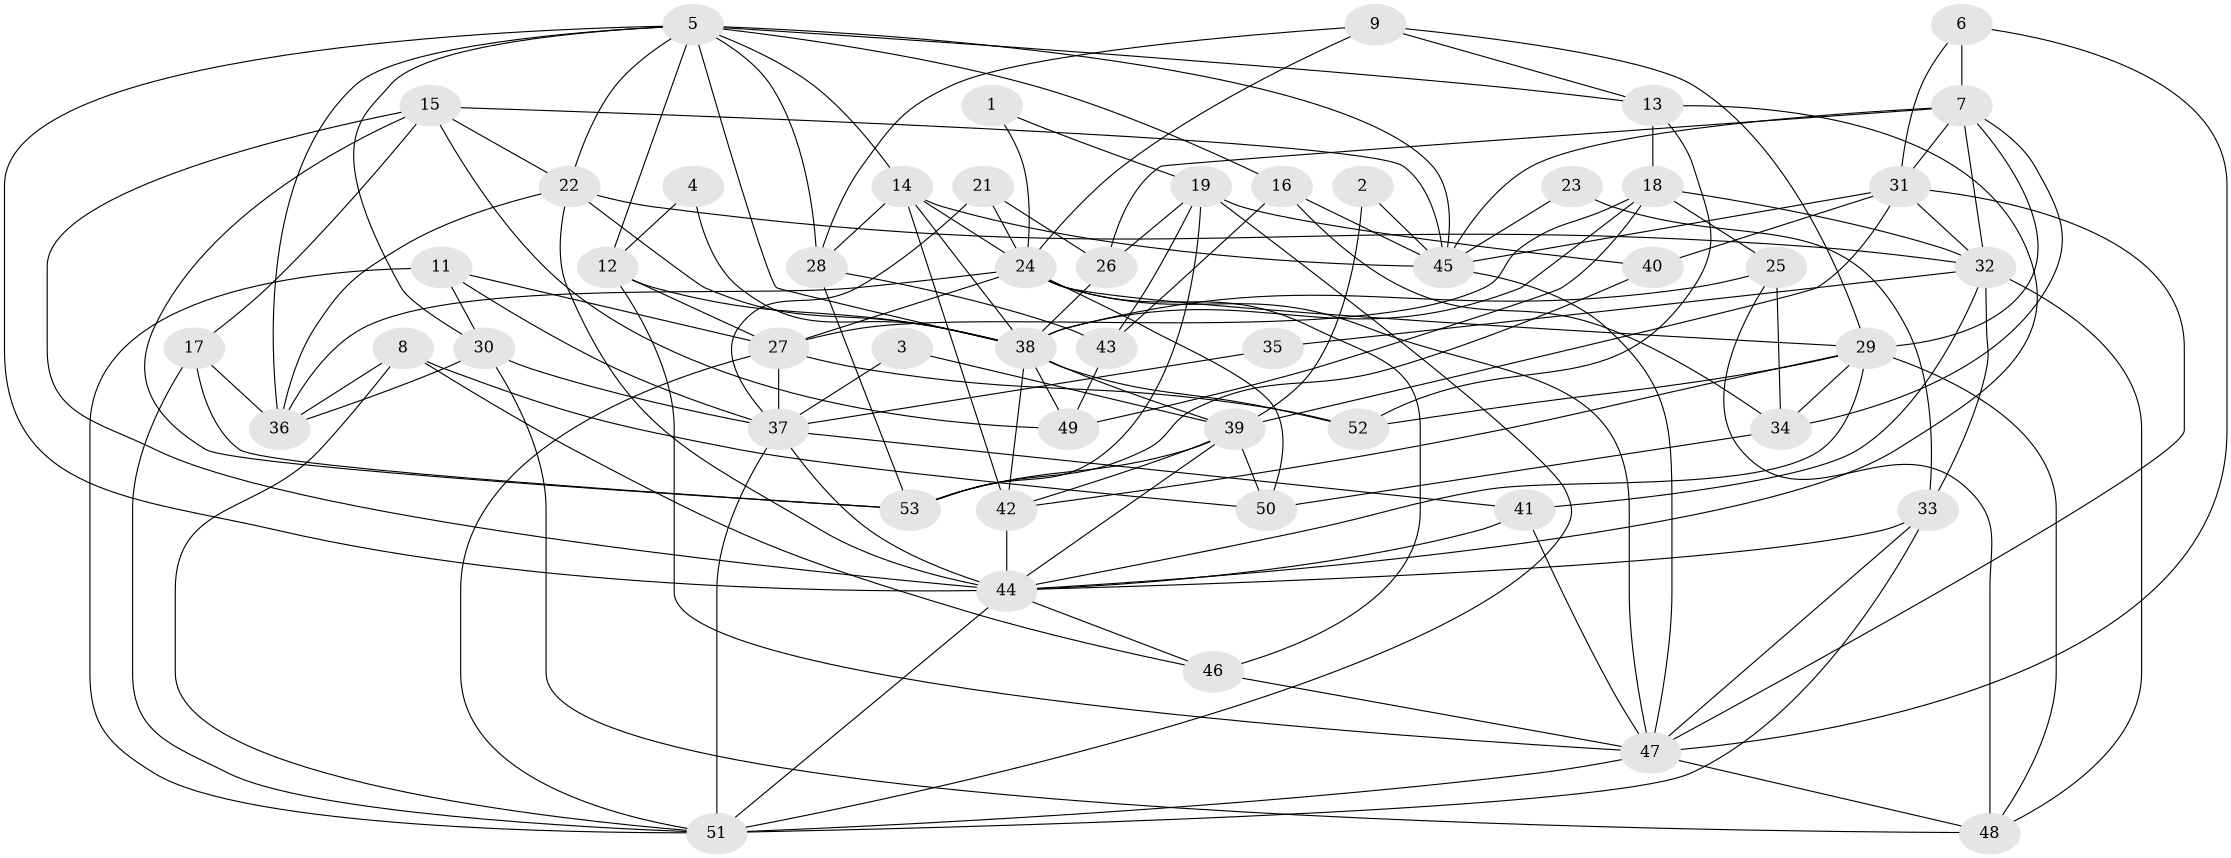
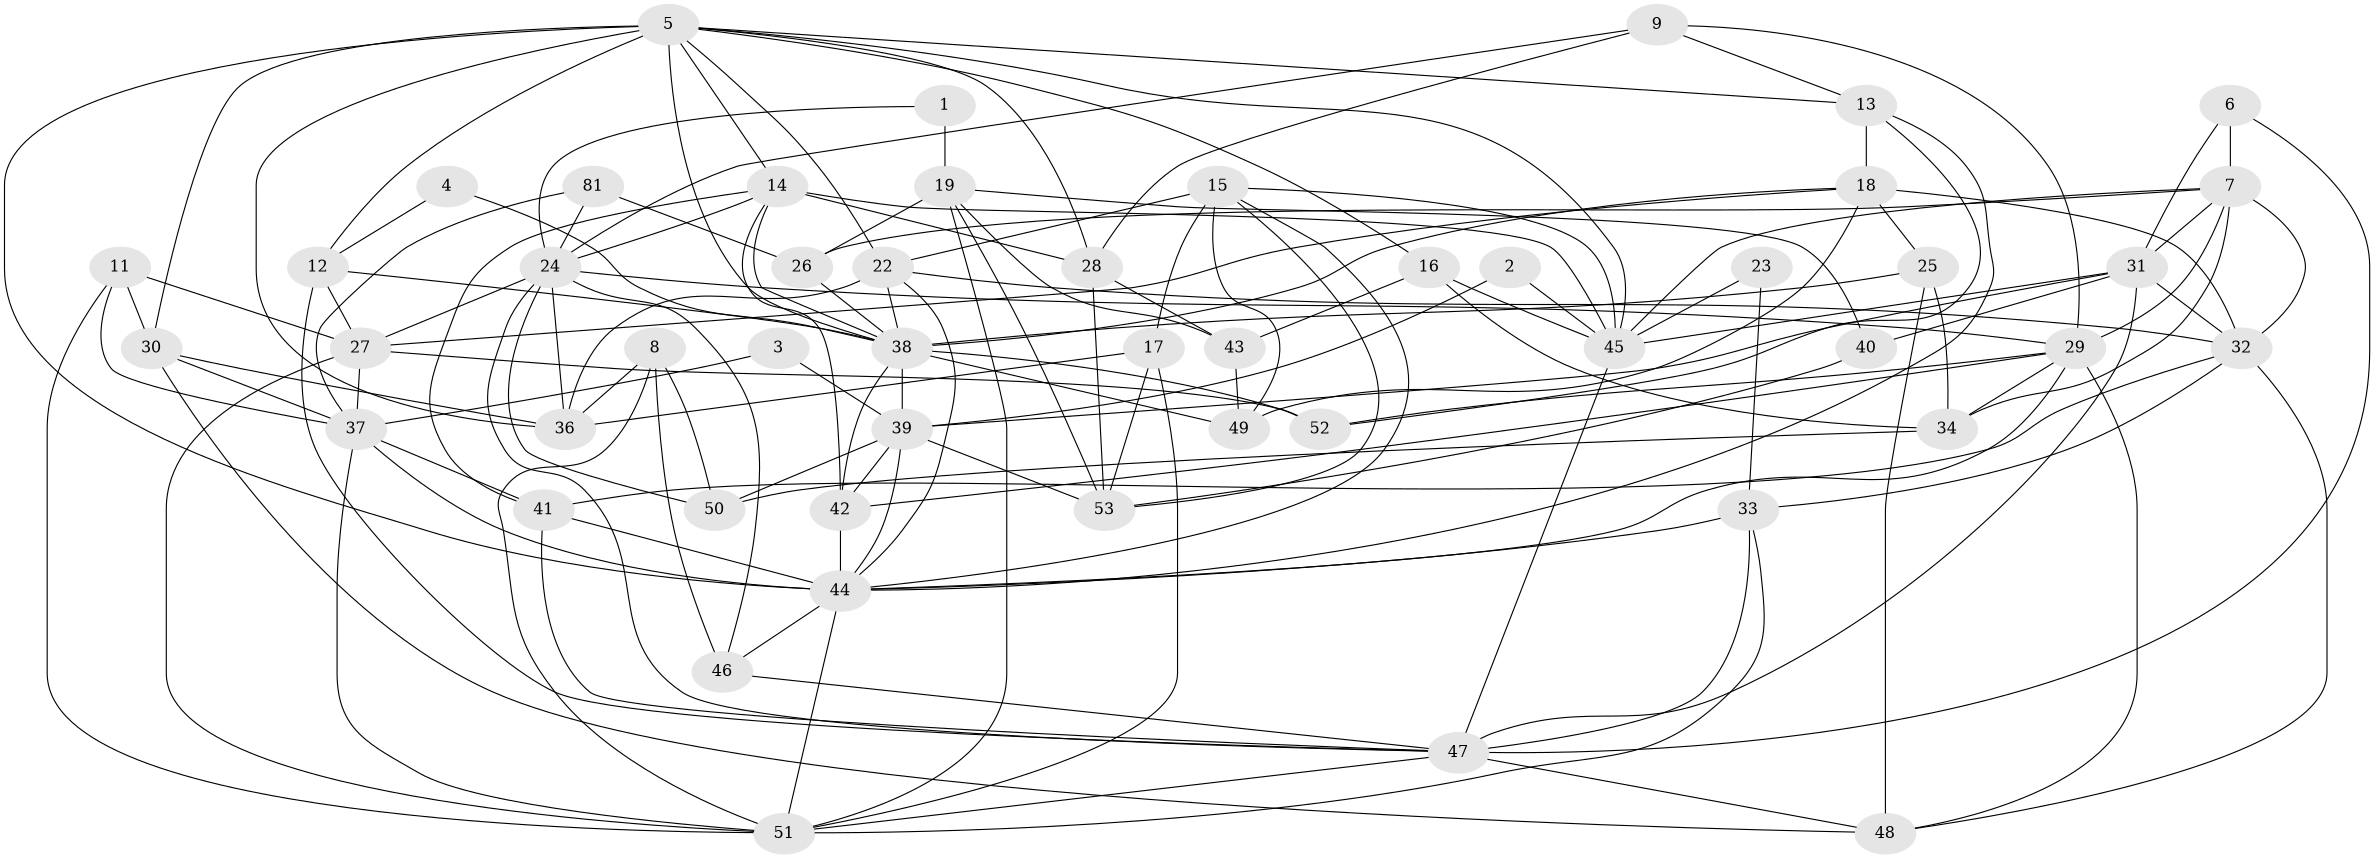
(983, 187) -> (593, 187)
none -> (480, 271)
(1273, 348) -> none
